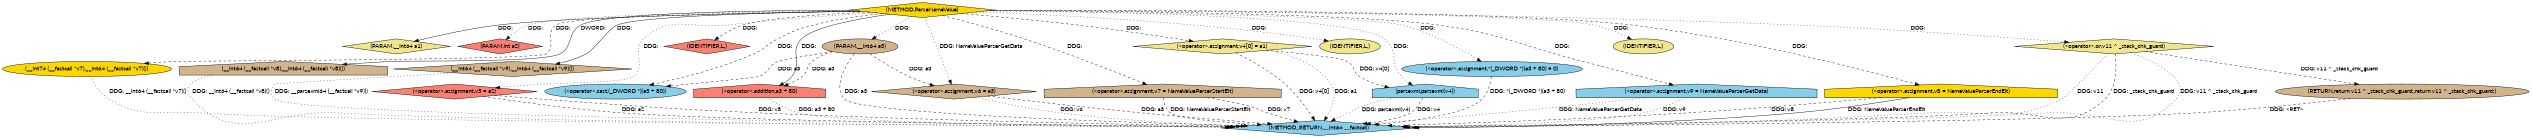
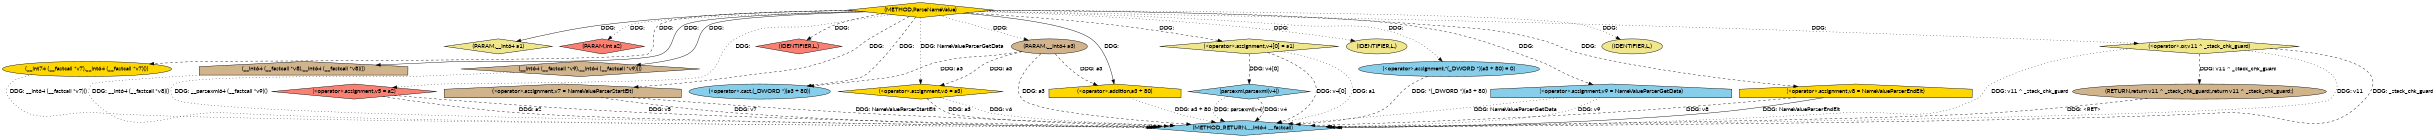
(1248, 18) -> none
(594, 28) -> (692, 28)
(760, 92) -> (1115, 92)
(954, 92) -> (921, 92)
(1425, 92) -> (1249, 92)
